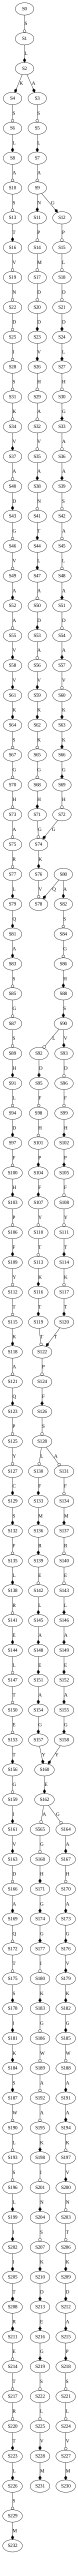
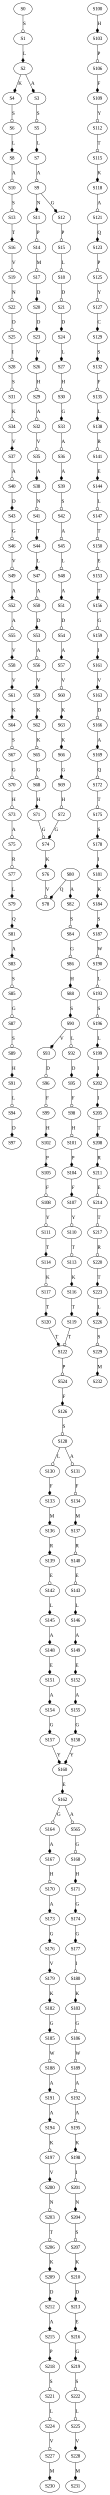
(37, 291) -> (37, 290)
(13, 1157) -> none
(42, 1382) -> (62, 1382)
